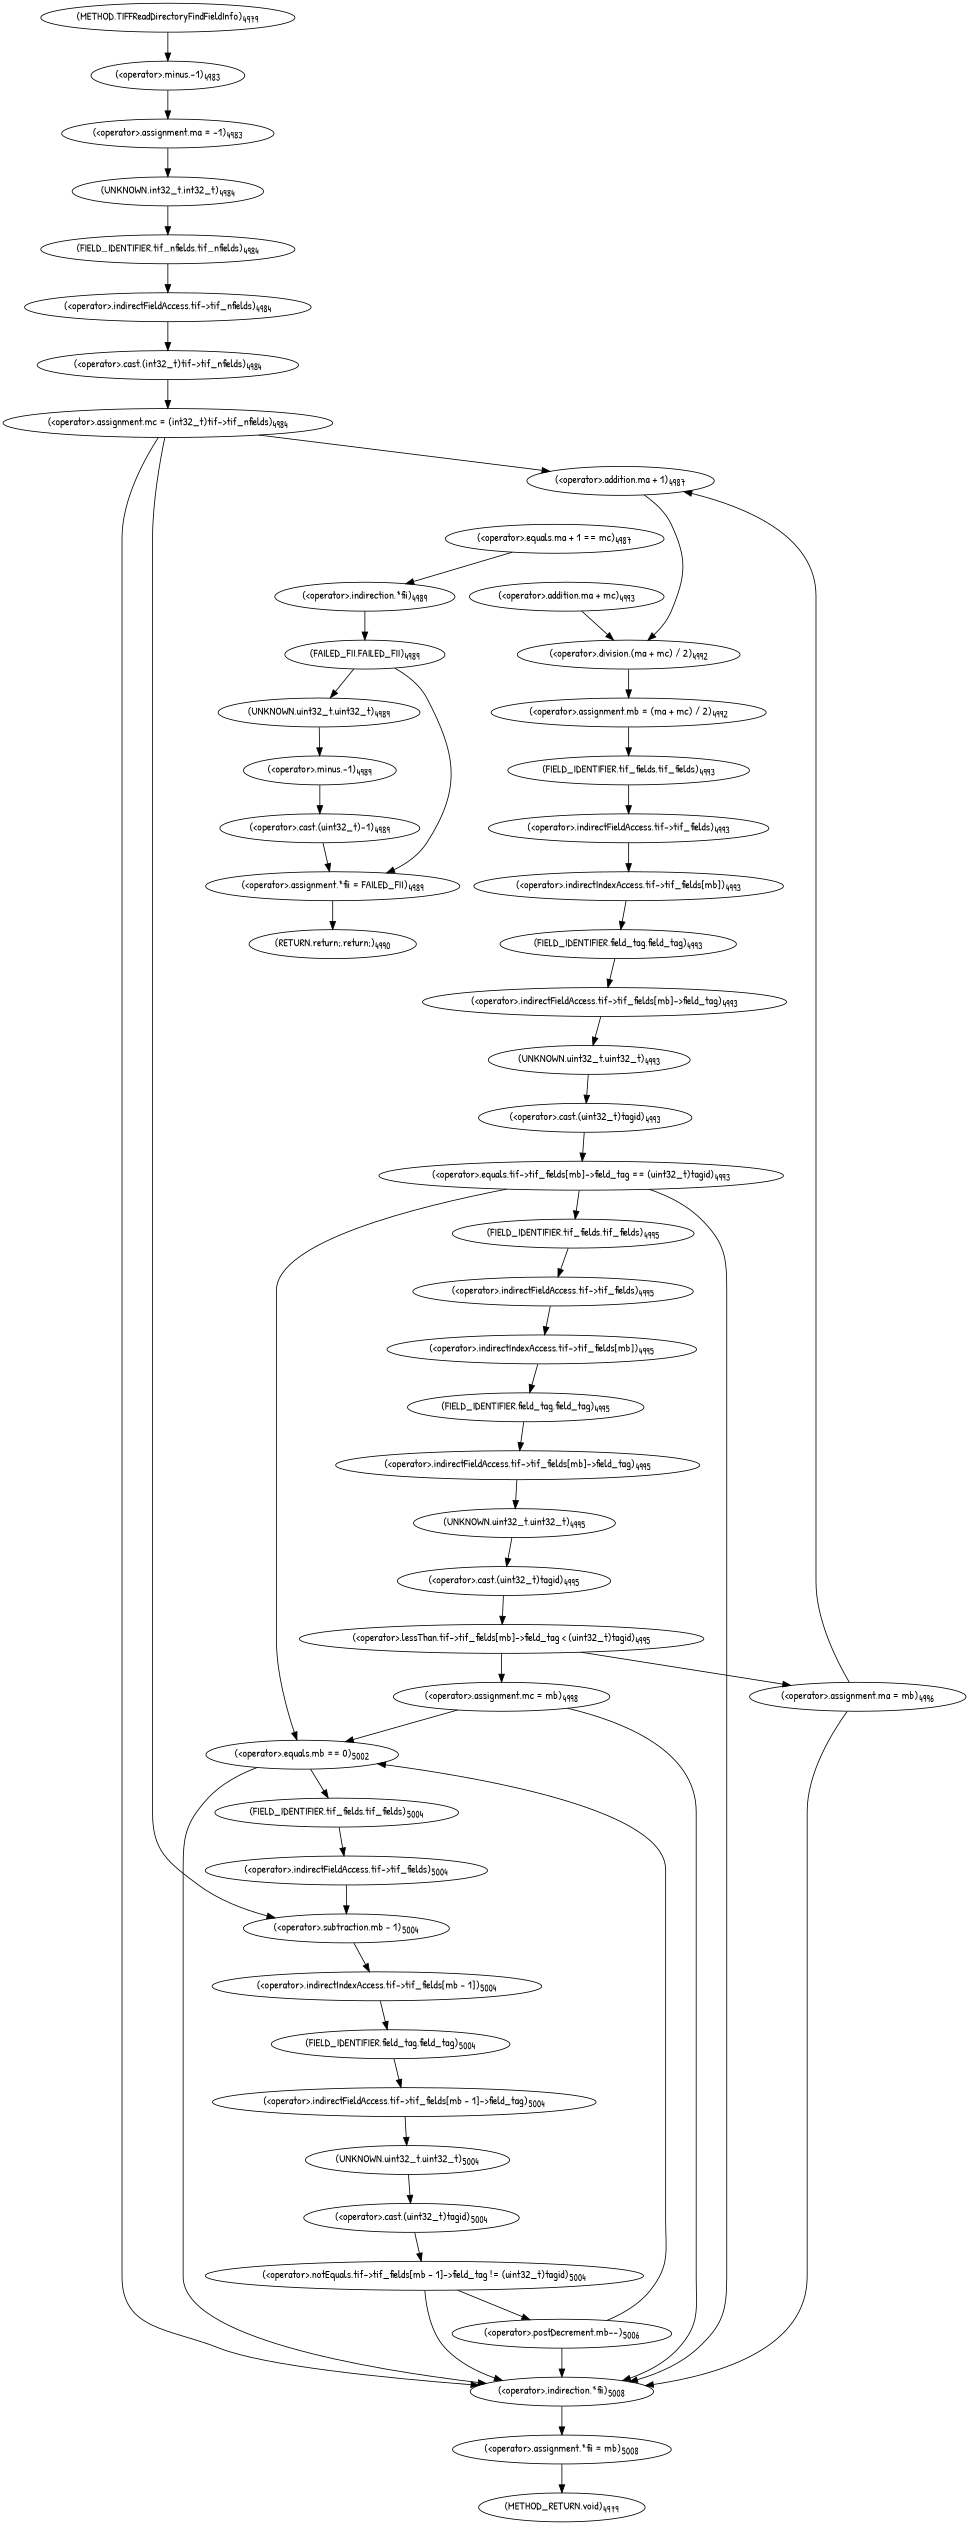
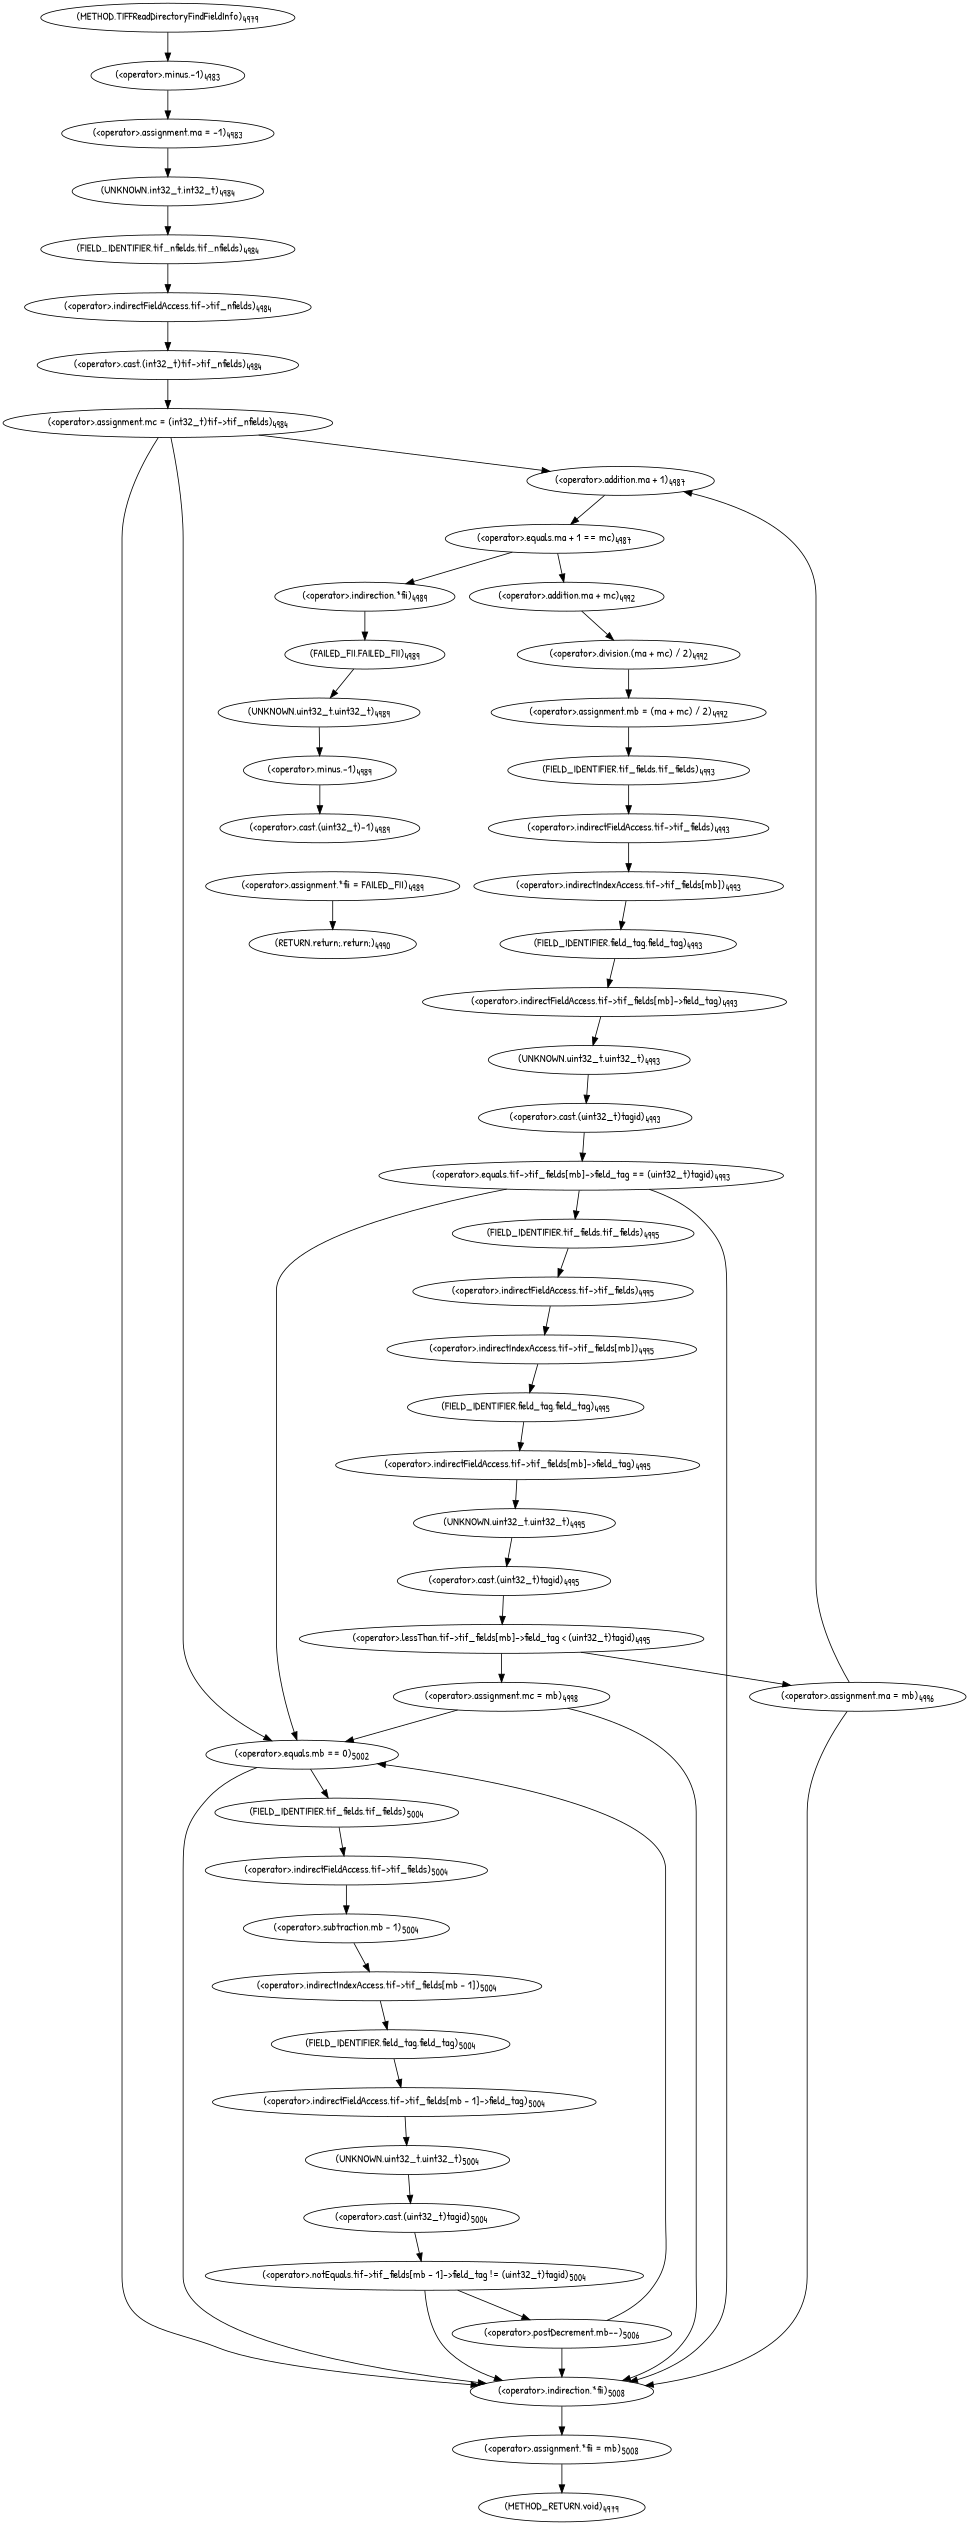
(683, 562) -> (591, 507)
none -> (560, 564)
(627, 595) -> (627, 595)
(451, 770) -> none
(325, 853) -> none
(153, 1208) -> (183, 1105)
